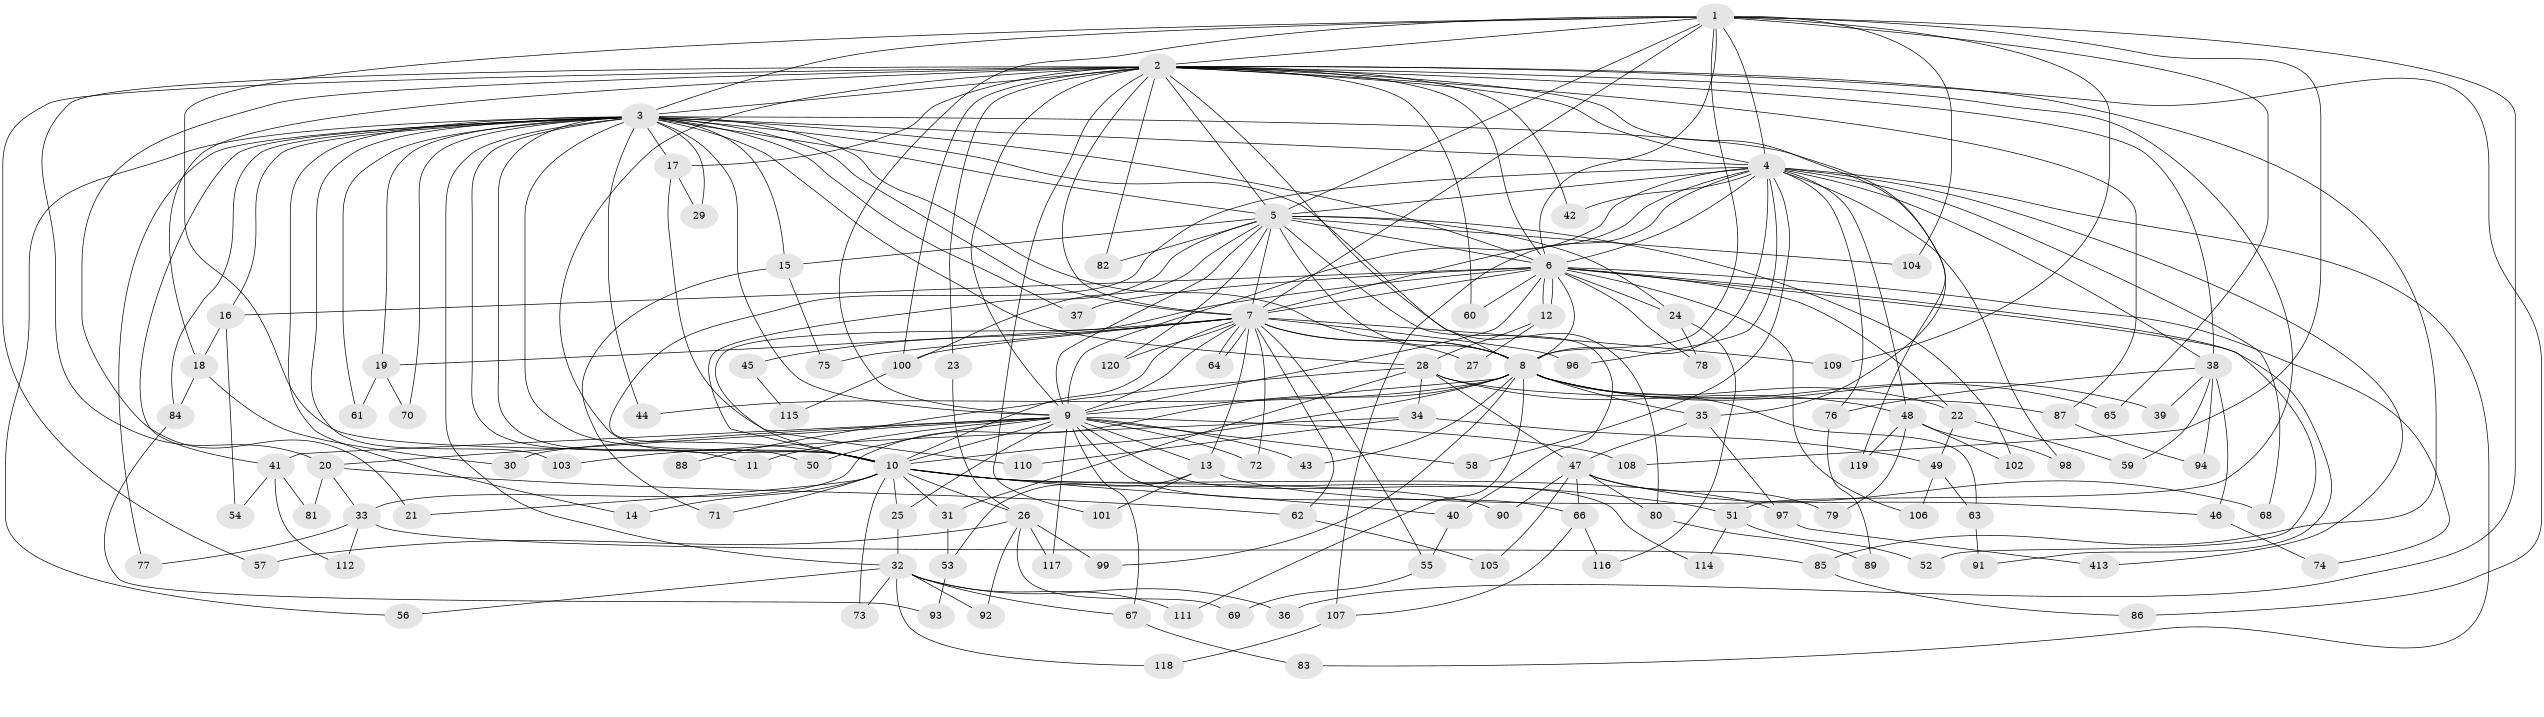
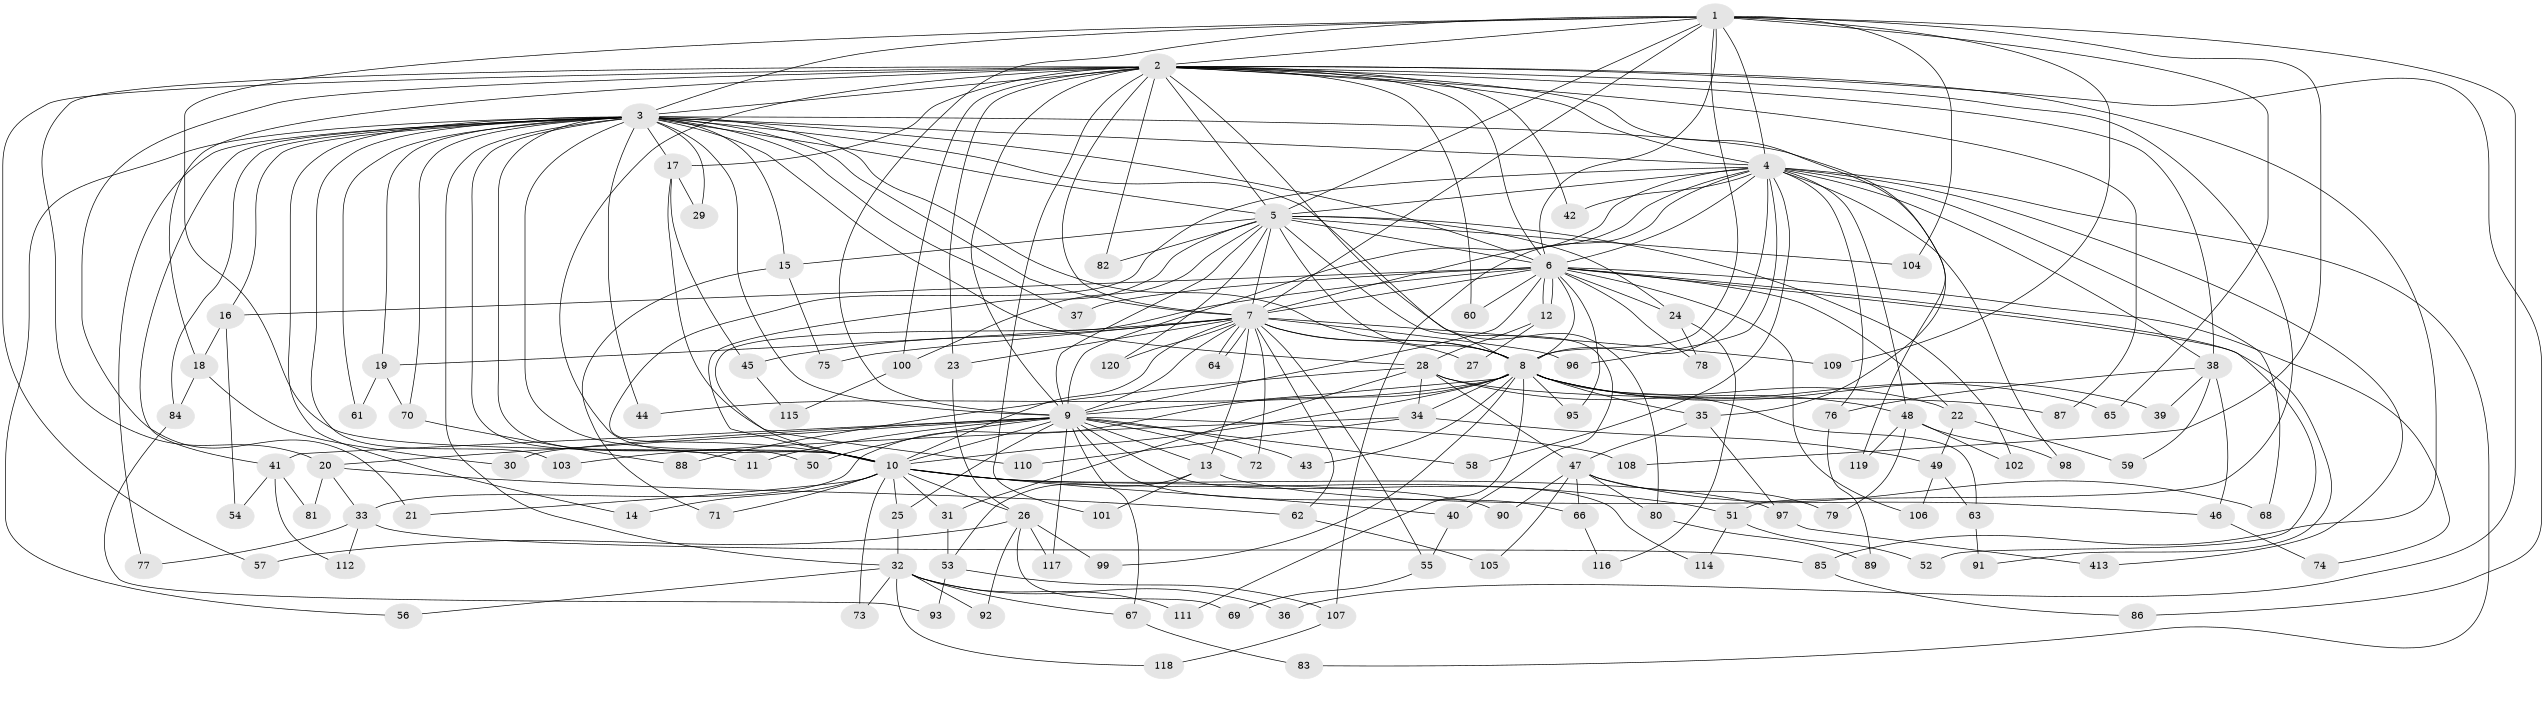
none -> (690, 272)
(1074, 335) -> (1095, 342)
none -> (1470, 392)
none -> (1573, 416)
none -> (485, 433)
(2201, 466) -> none
(1475, 596) -> (1144, 585)
